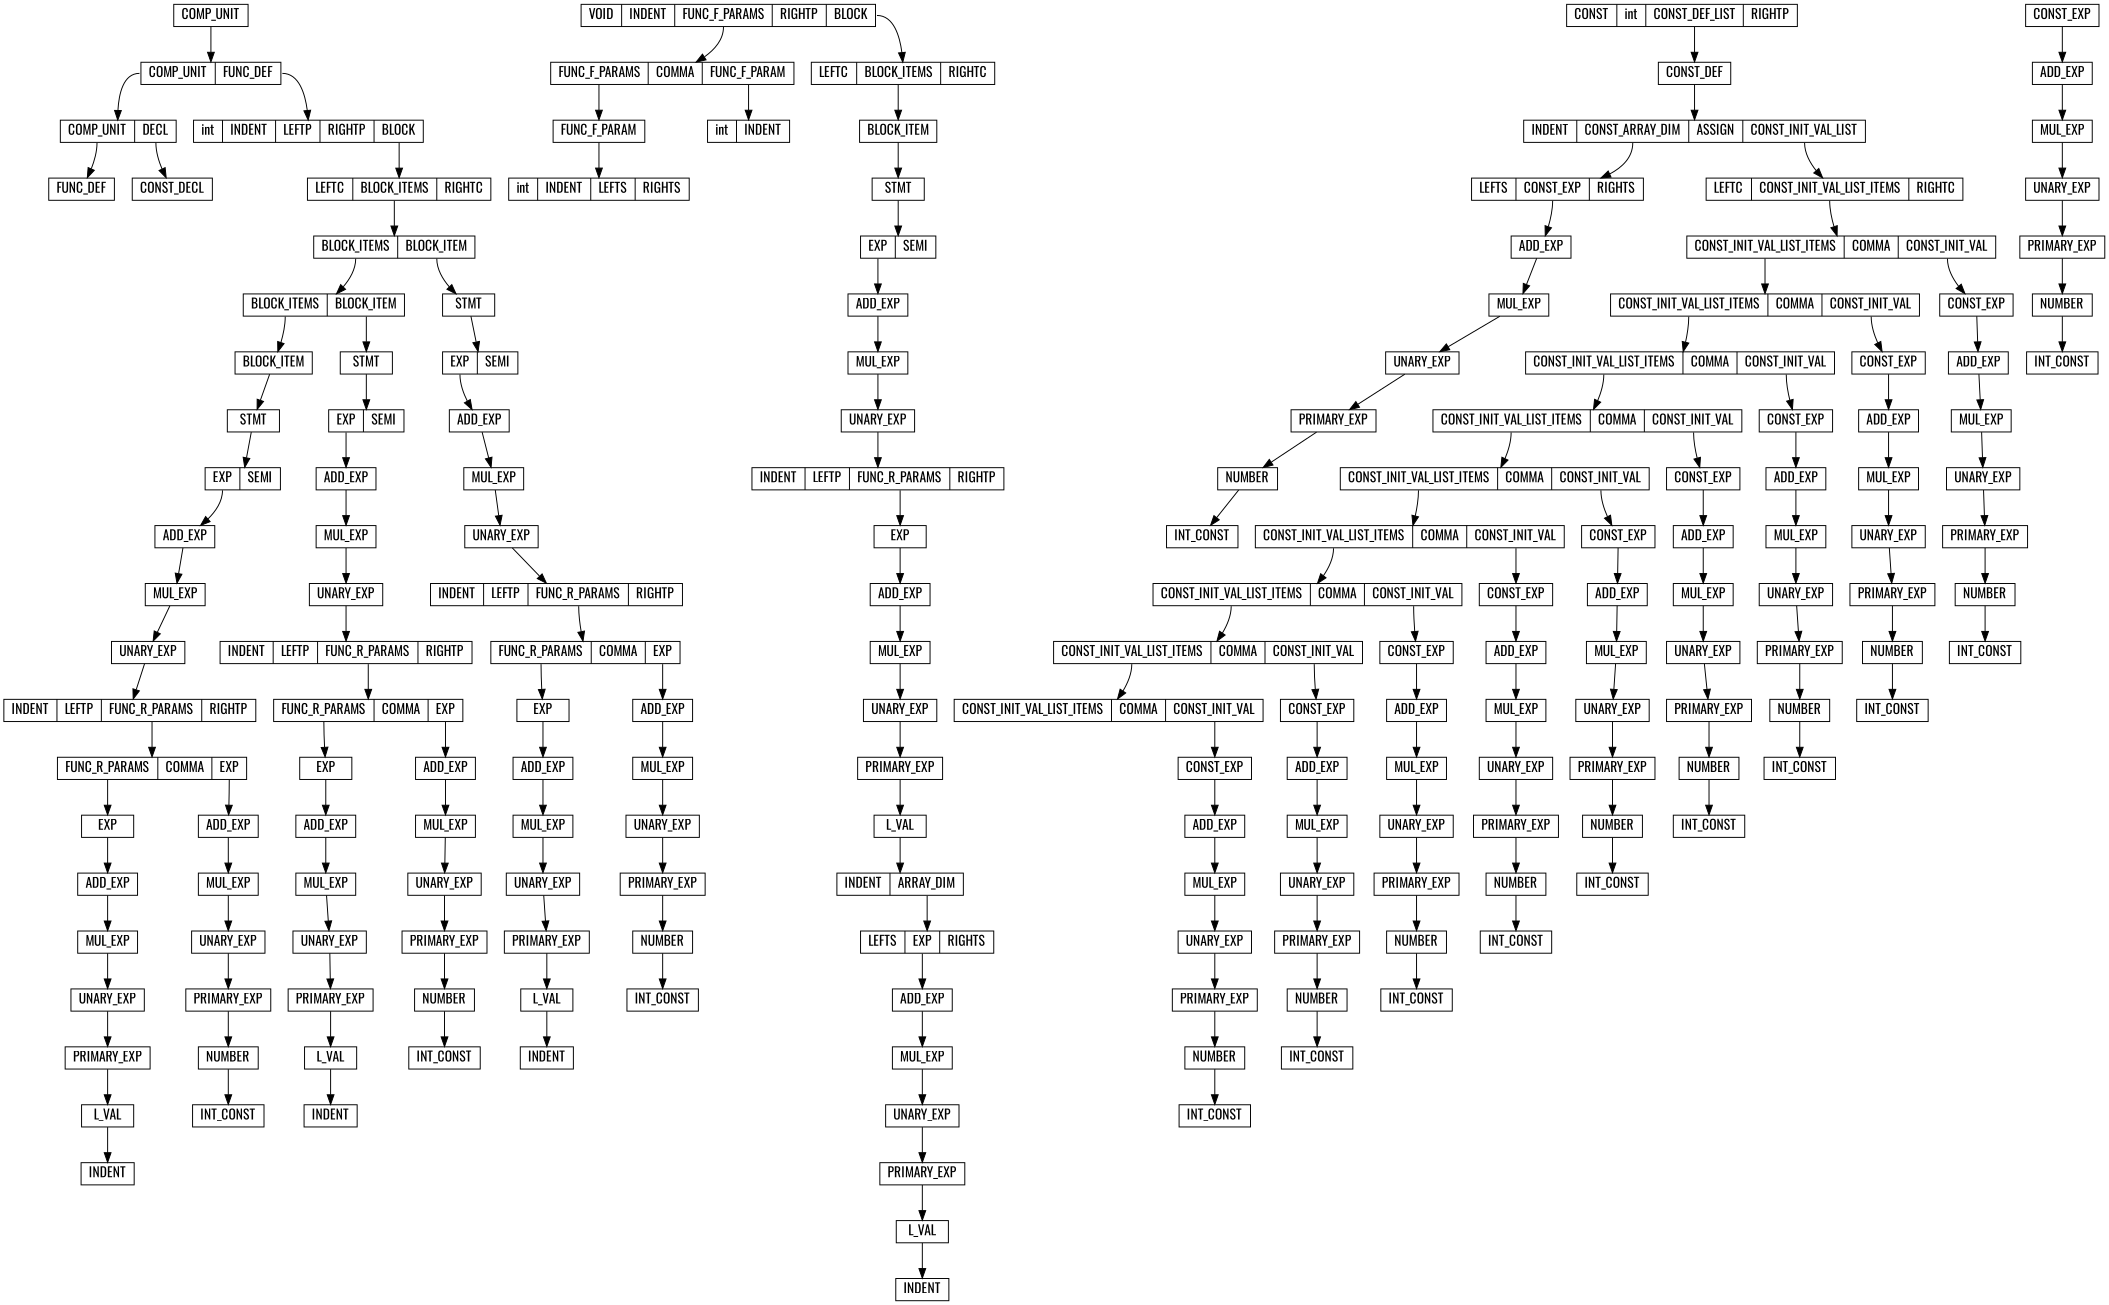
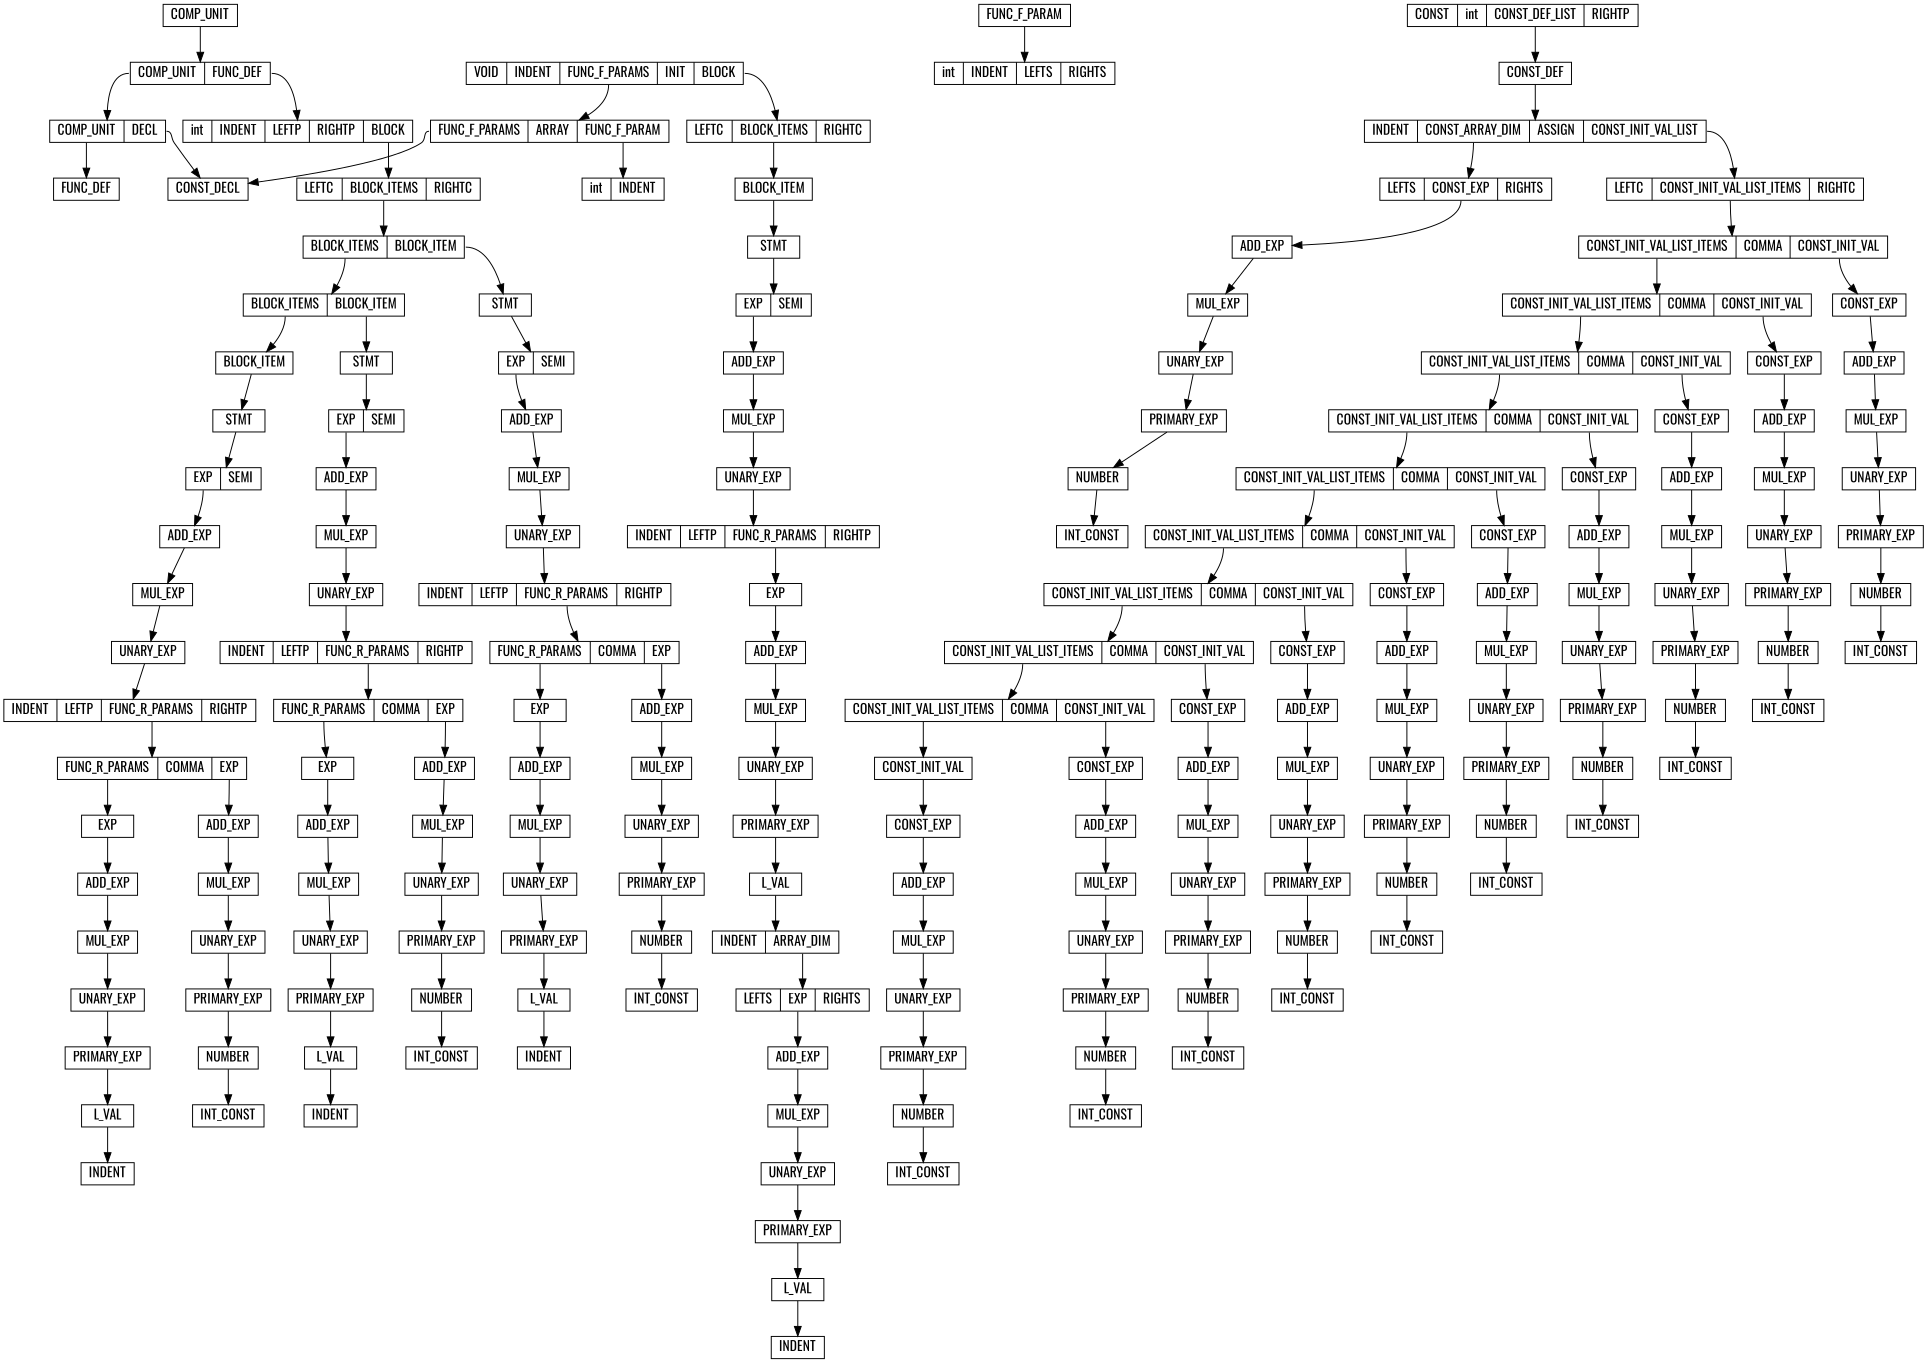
(799, 15) -> (676, 73)
(675, 73) -> (553, 131)
(599, 98) -> (349, 167)
none -> (923, 768)
